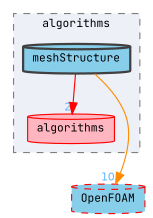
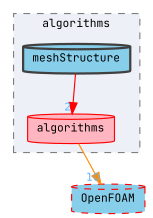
(127, 119) -> (87, 160)
